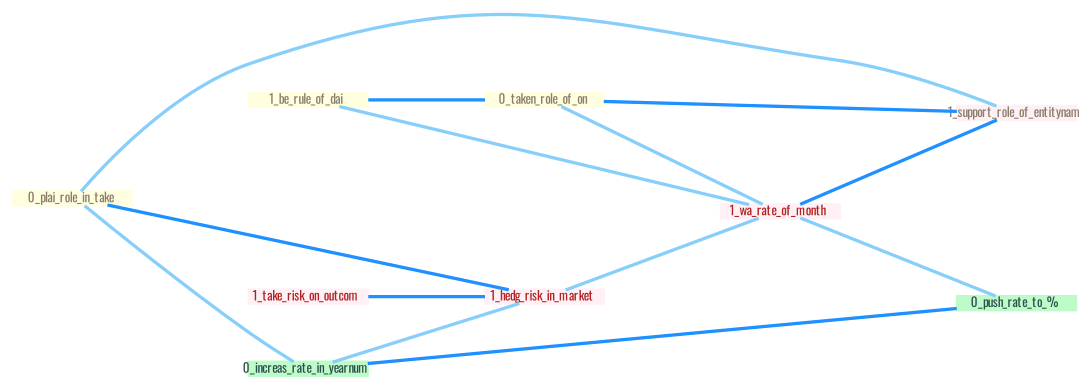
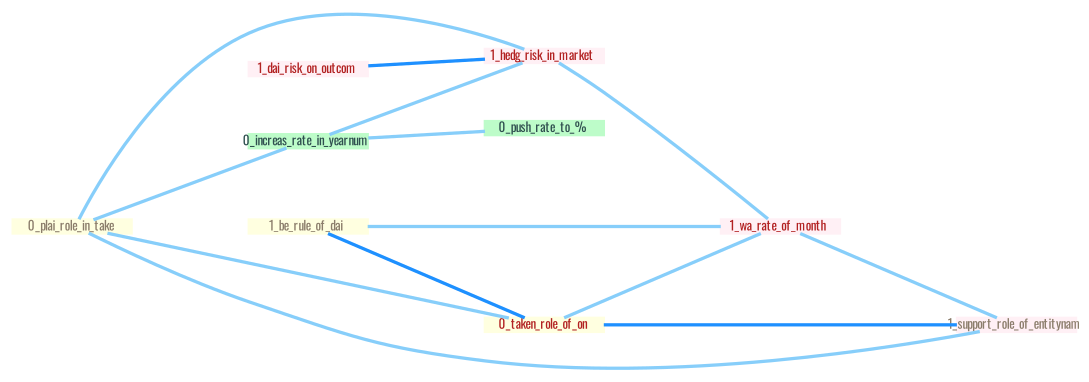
(544, 100) -> (544, 325)
(899, 162) -> (899, 276)
(308, 247) -> (261, 29)
(898, 257) -> none
none -> (308, 276)
(308, 297) -> (308, 69)
(662, 336) -> (427, 135)
